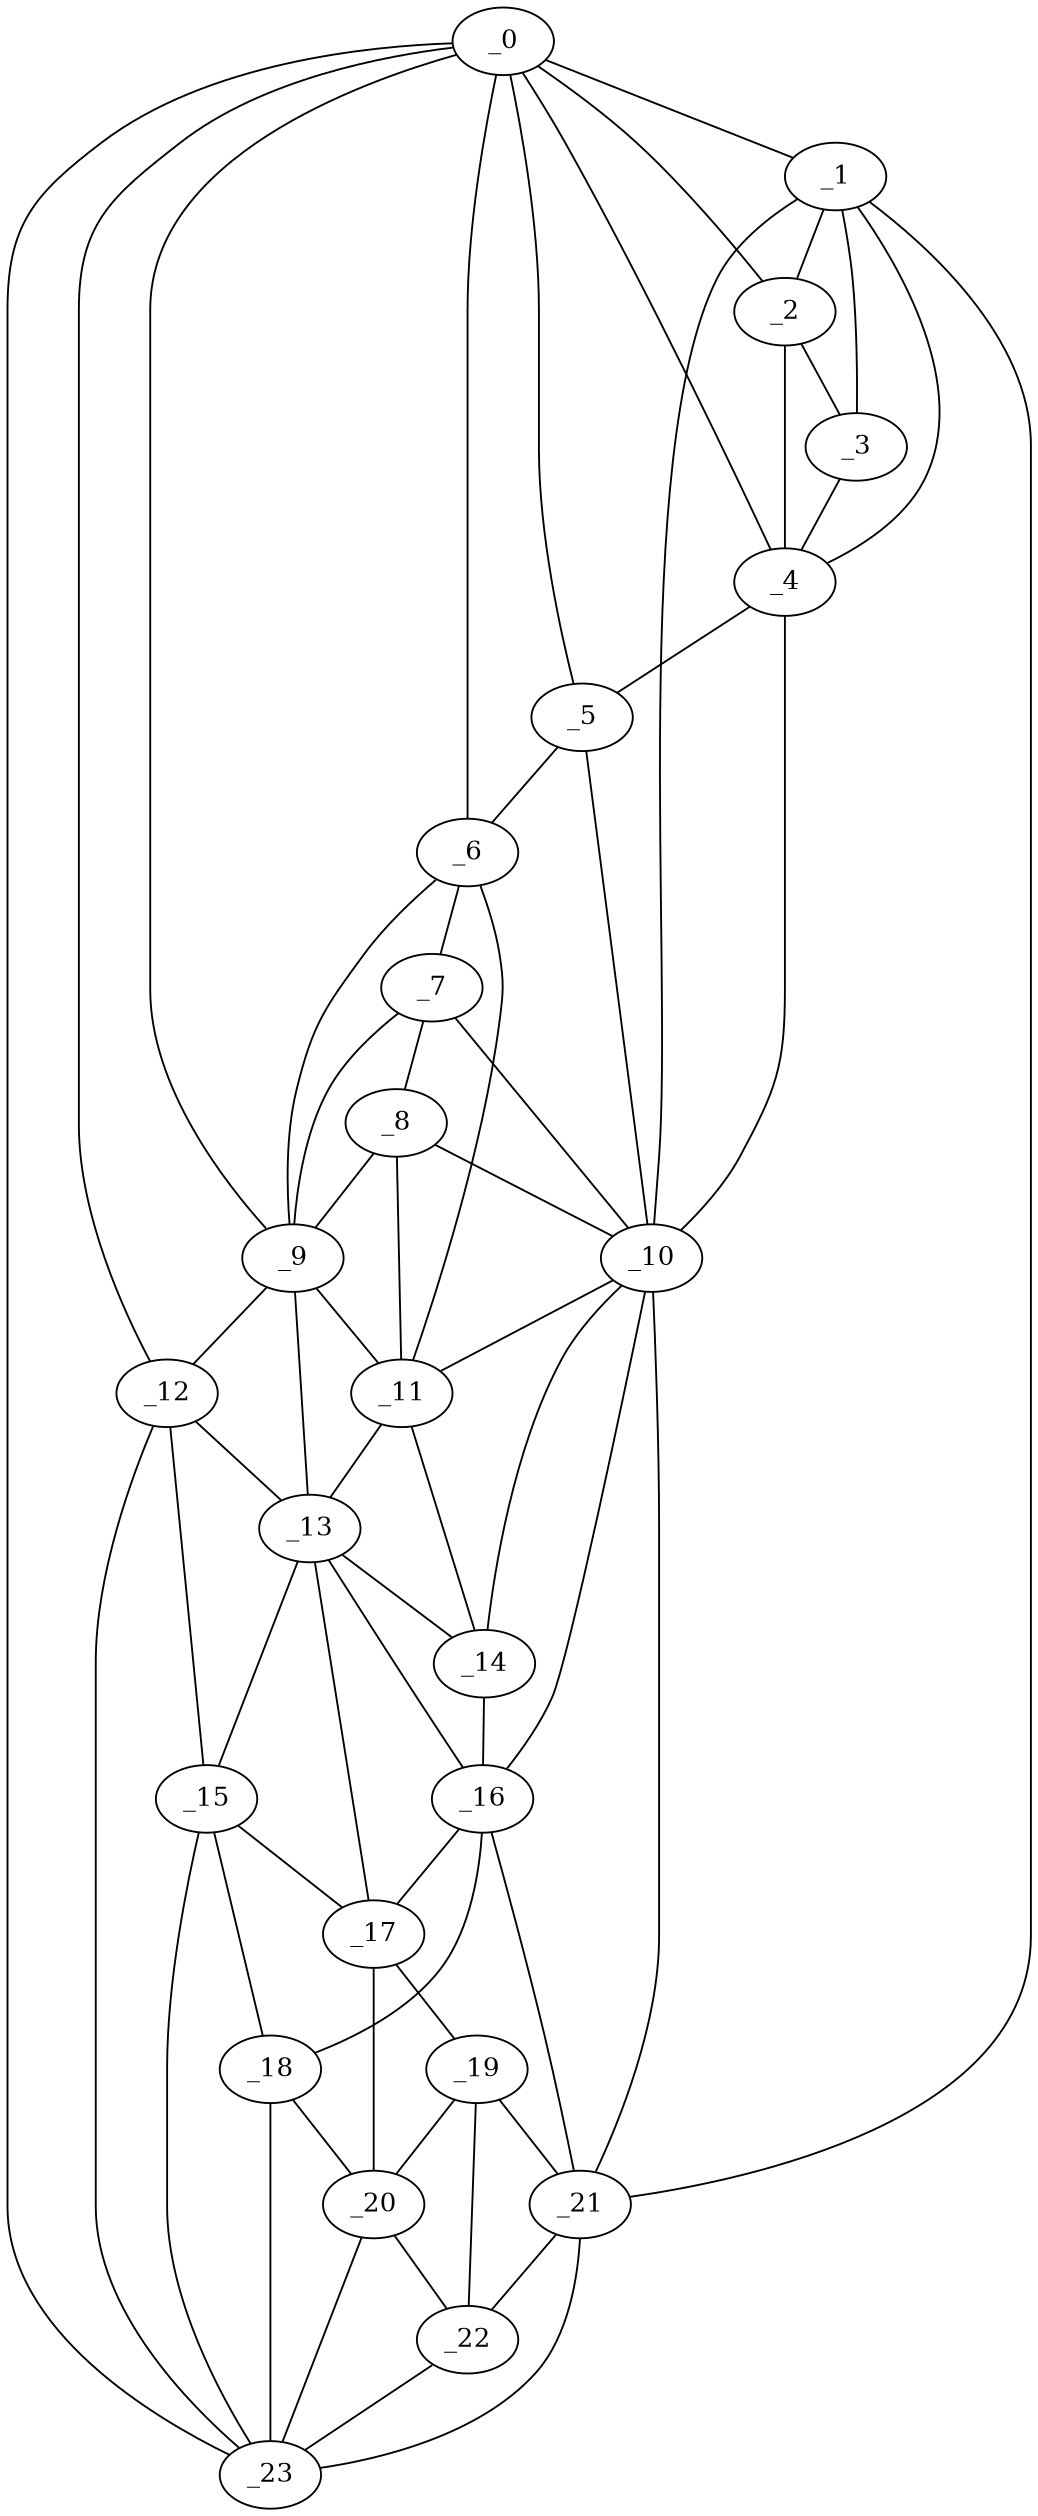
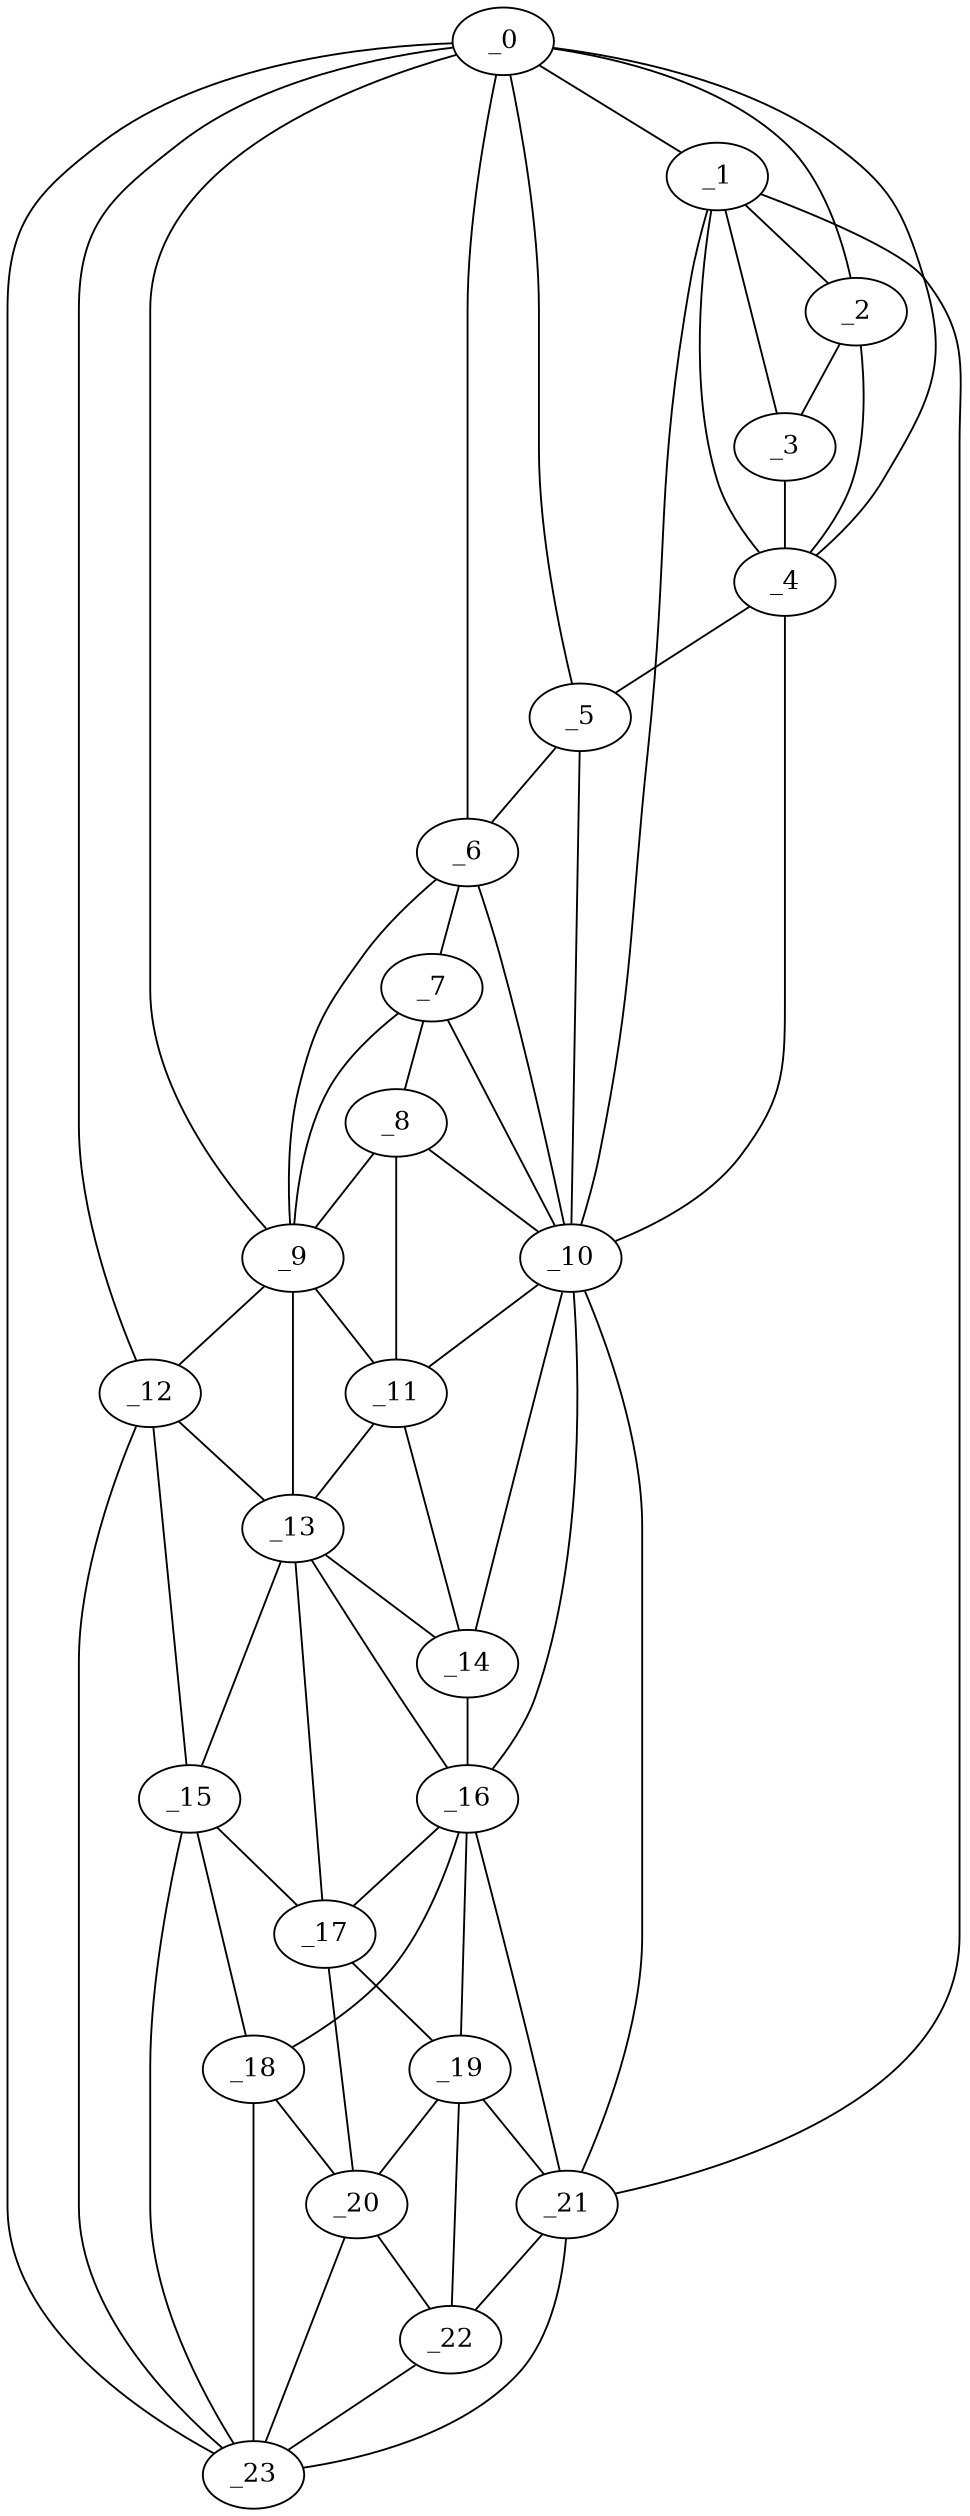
(481, 1126) -> (525, 1054)
none -> (464, 1934)
